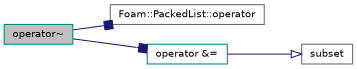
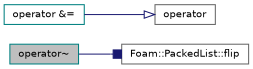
(187, 15) -> (185, 54)
(105, 43) -> none
(327, 54) -> (185, 15)
